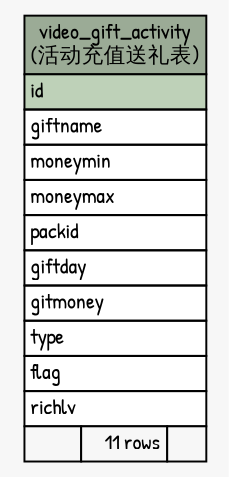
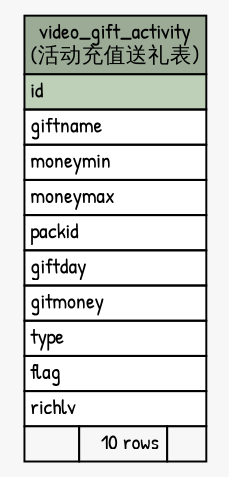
(133, 443) -> (131, 443)
